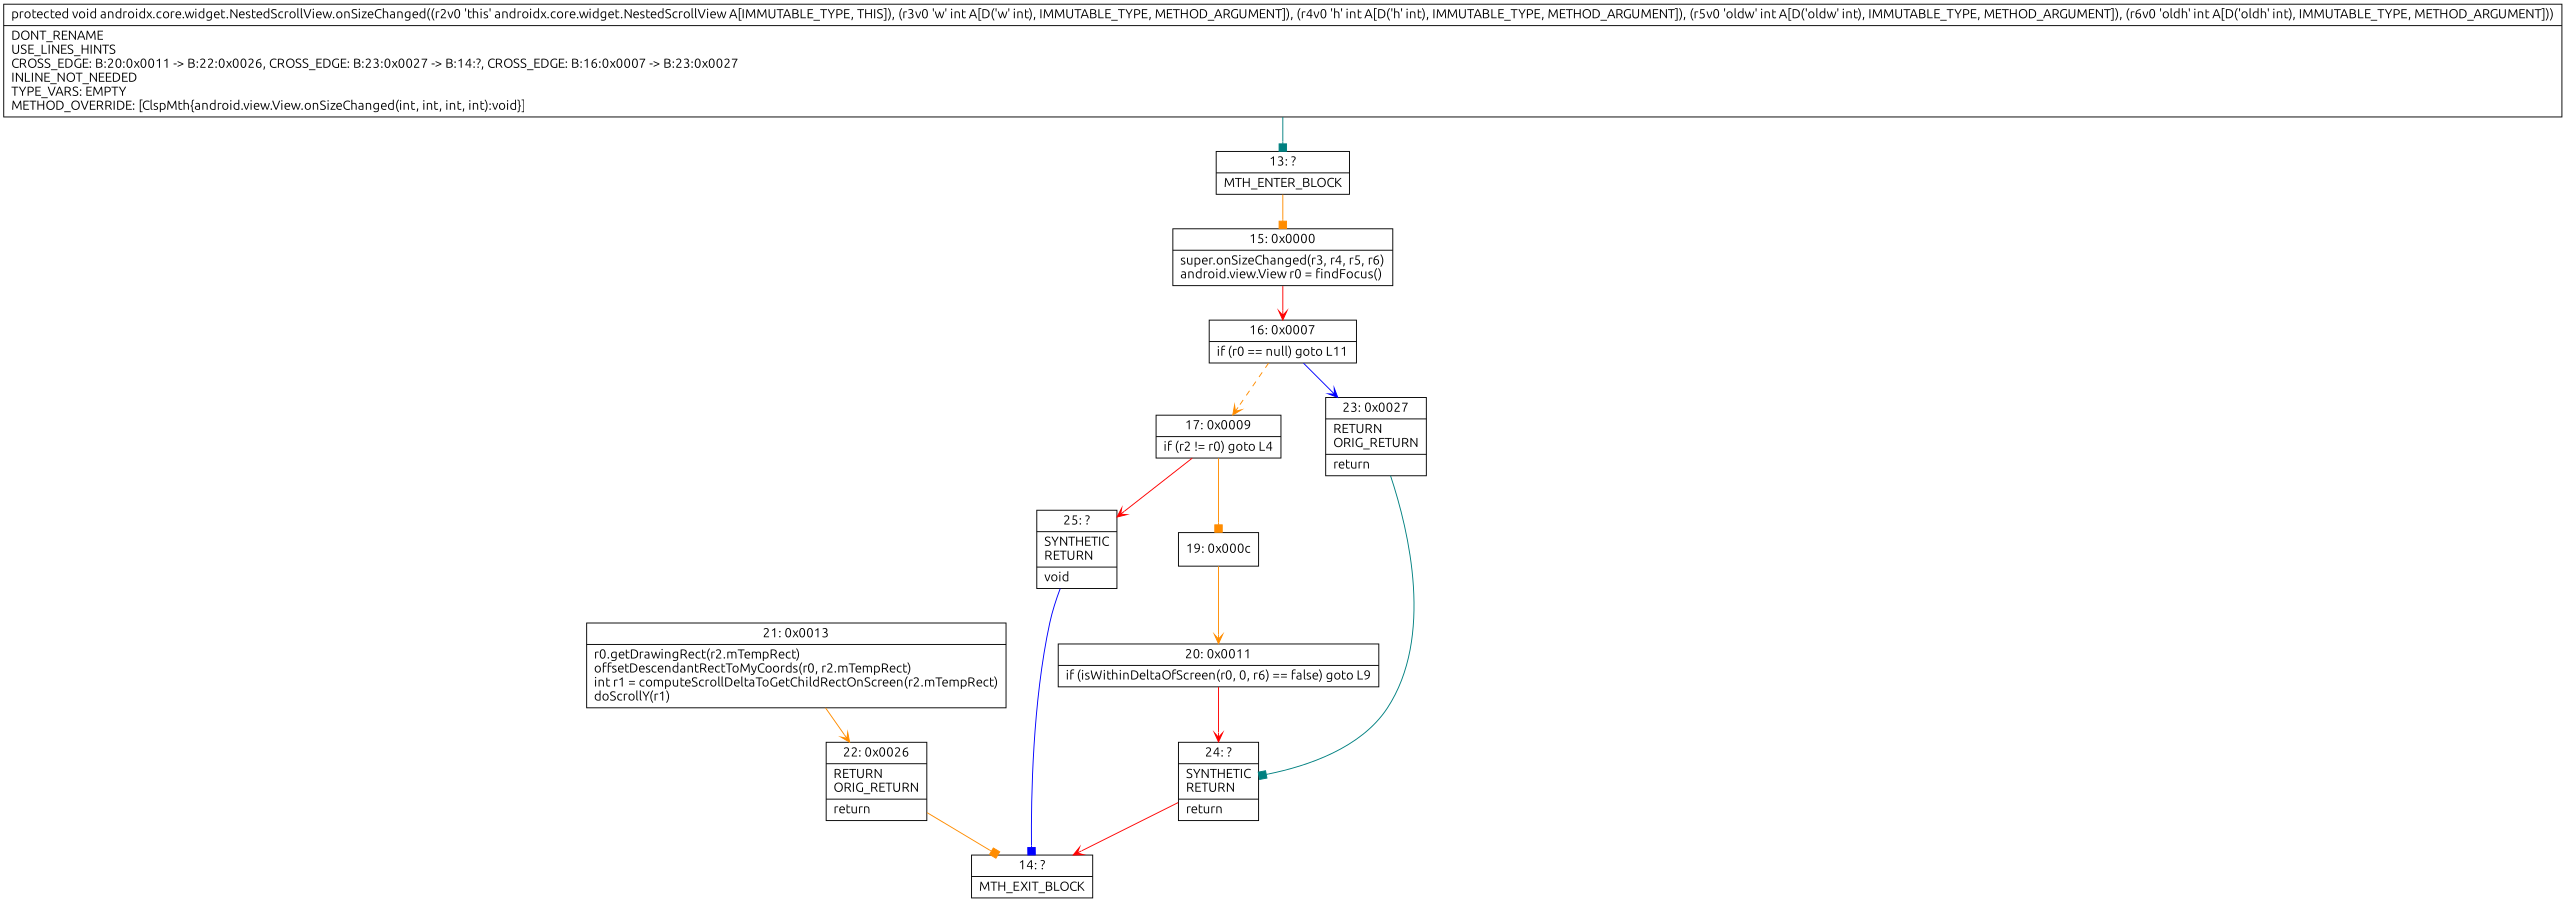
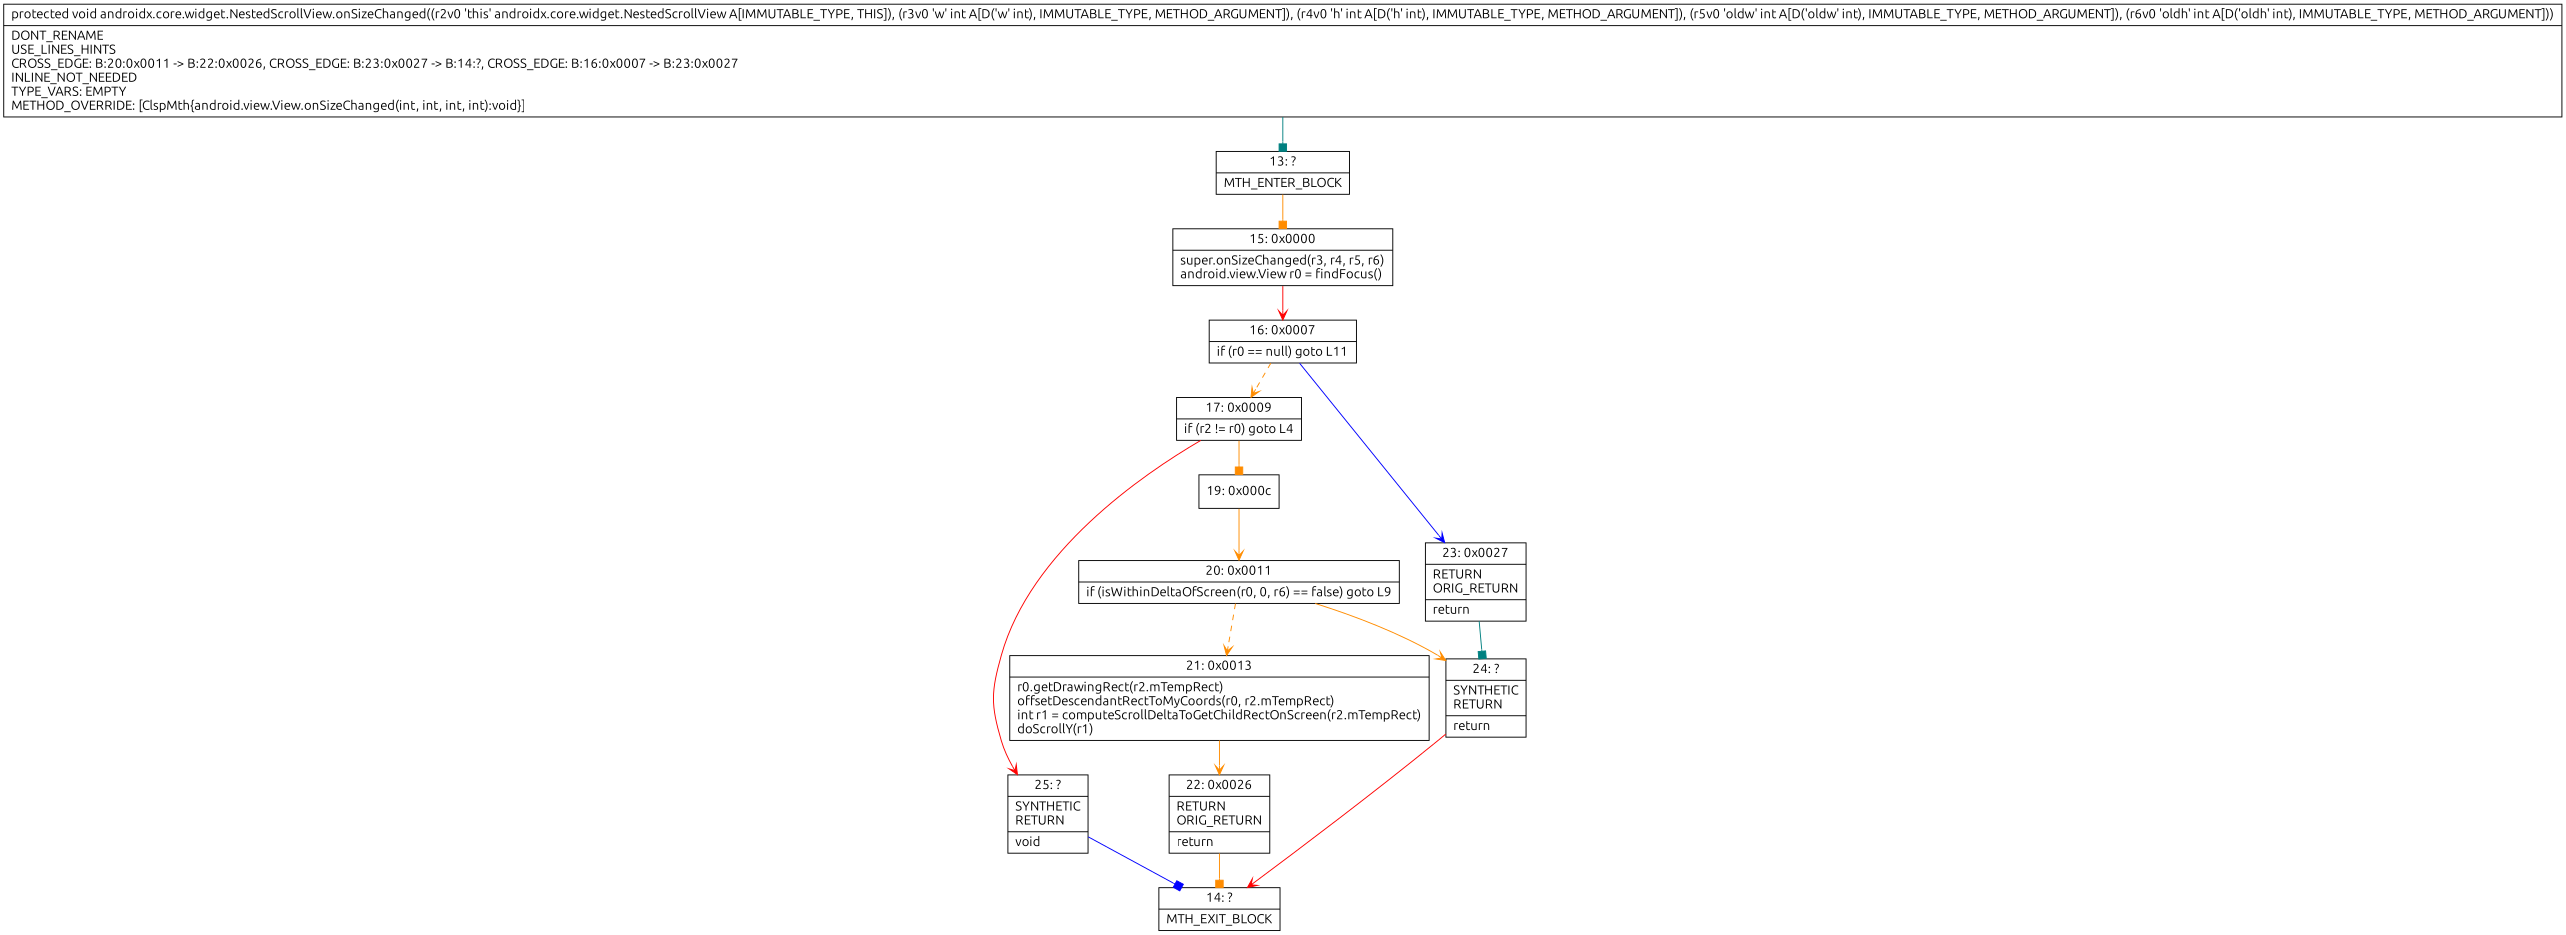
none -> (1232, 625)
(1219, 710) -> (1378, 626)
